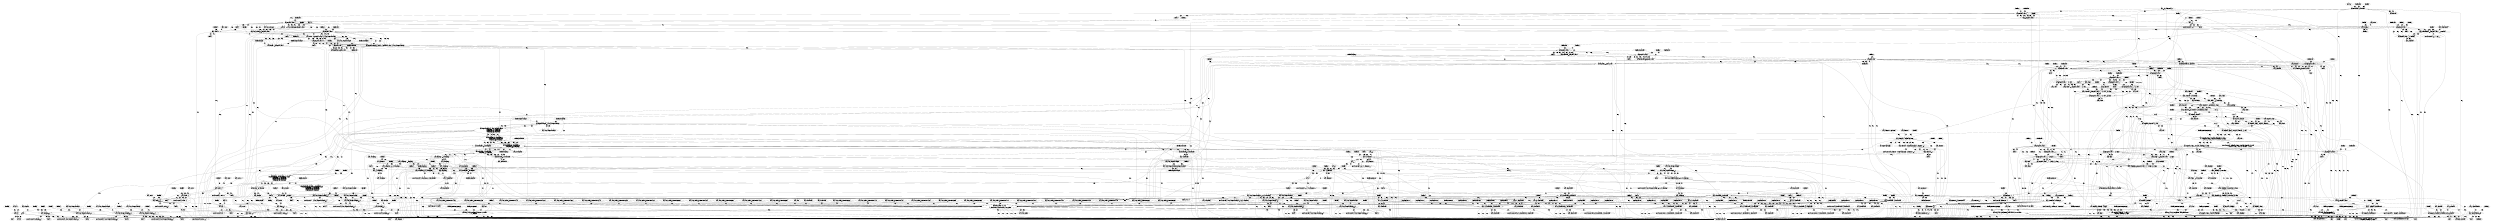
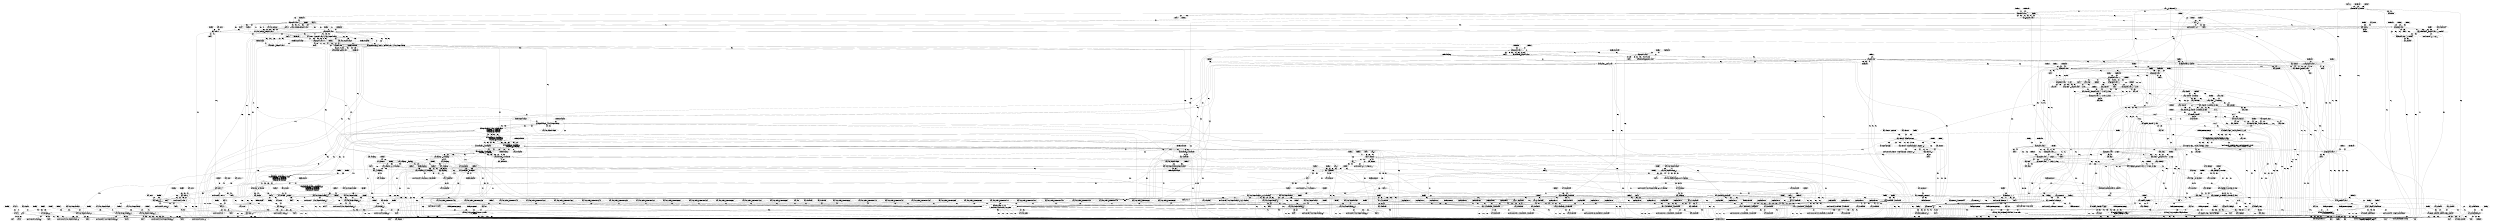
(1721, 219) -> (1720, 219)
